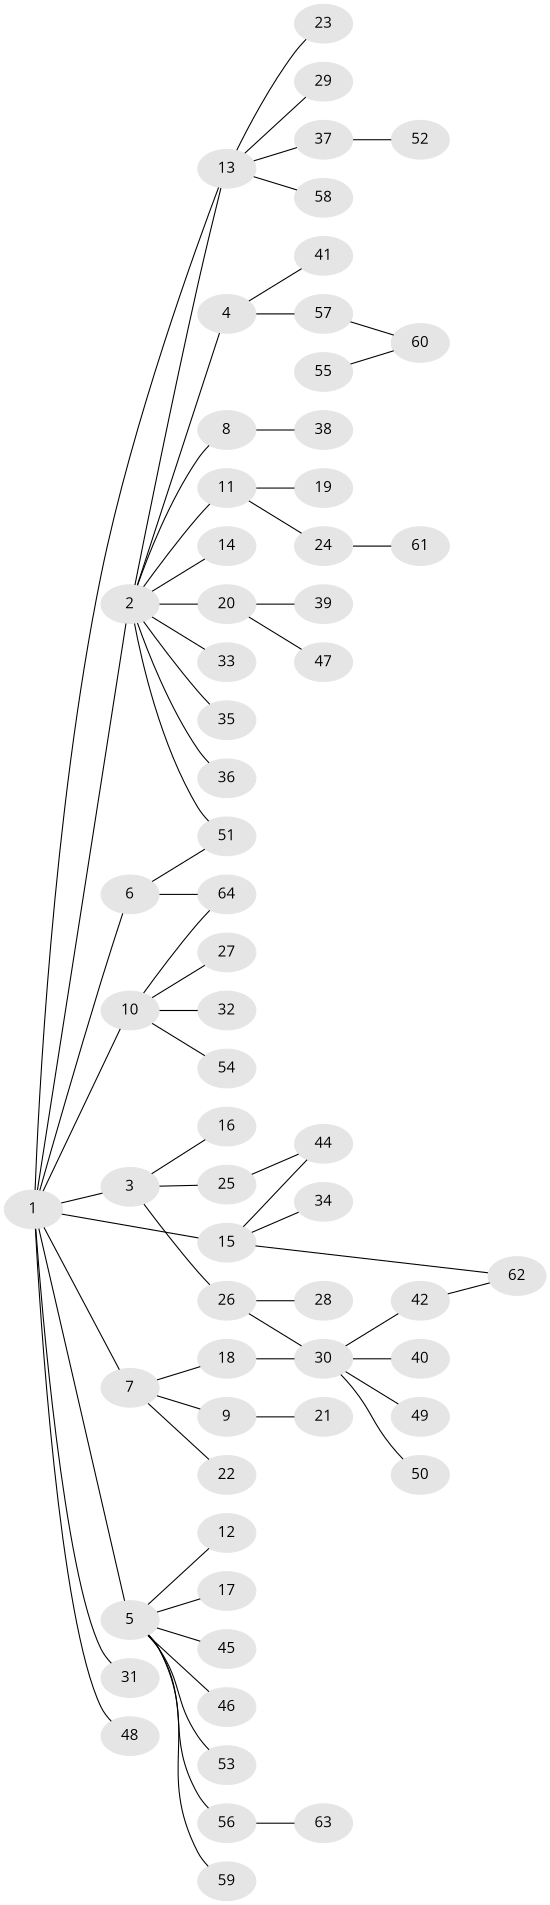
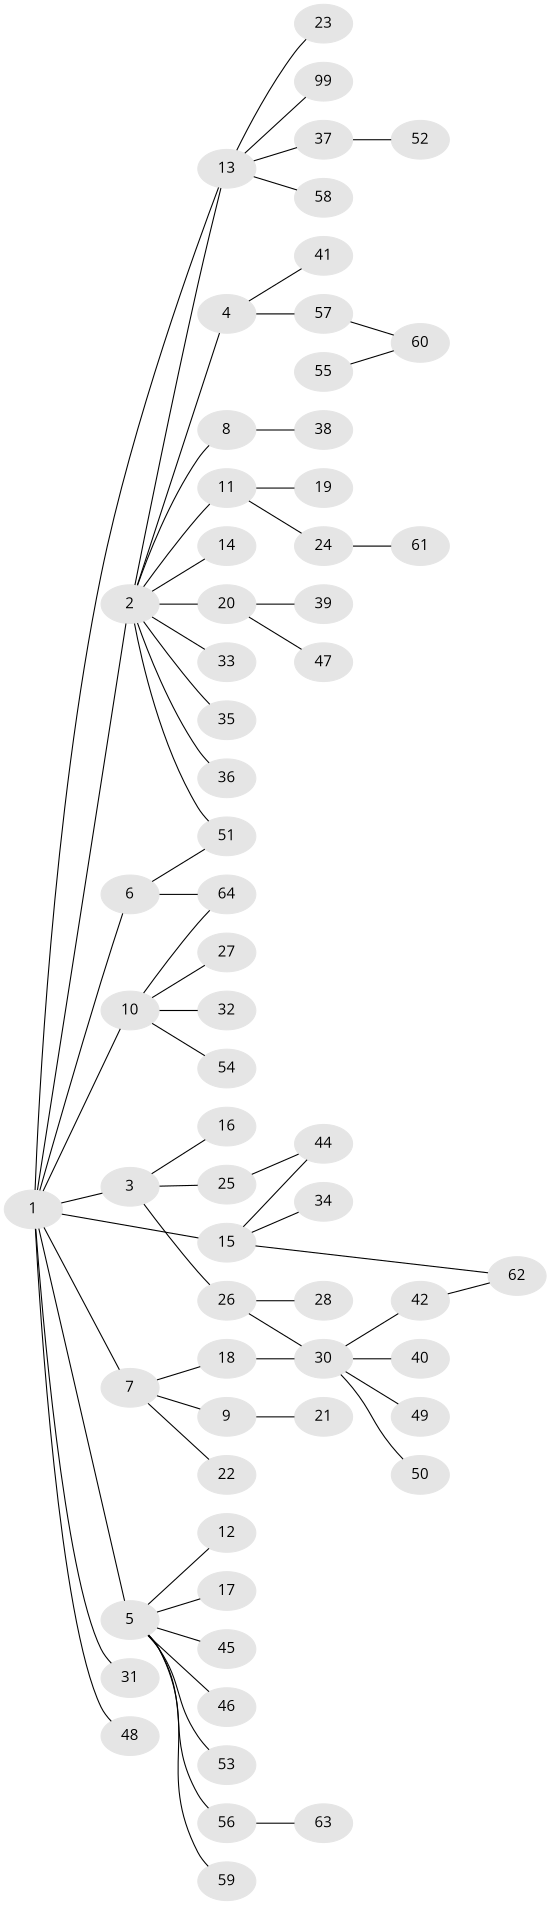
(324, 82) -> (324, 82)
